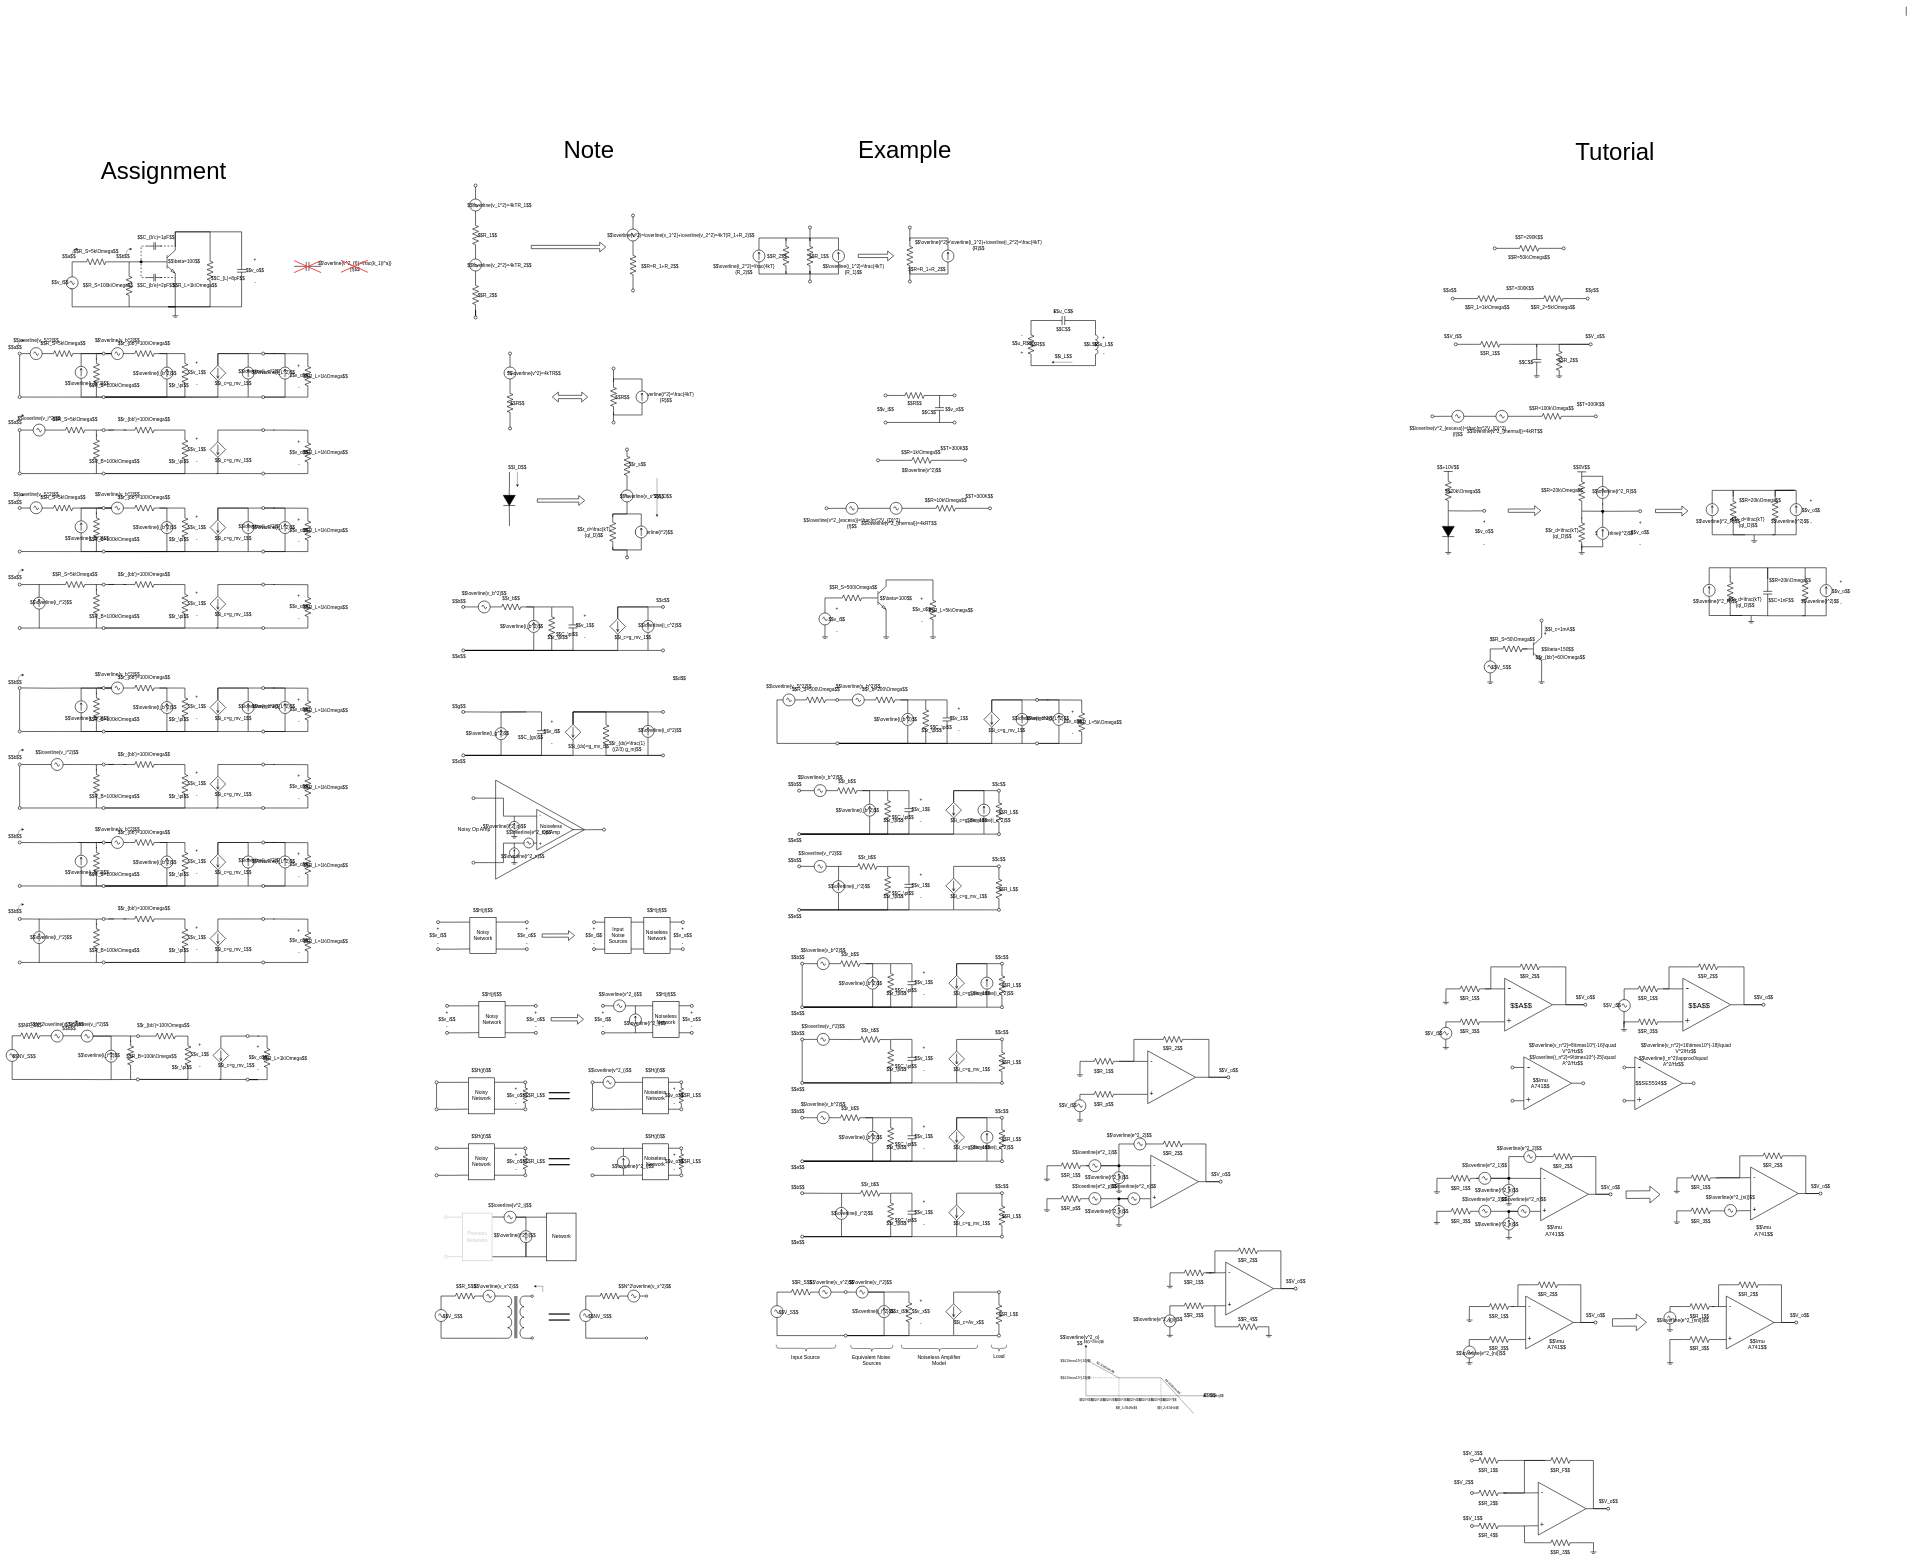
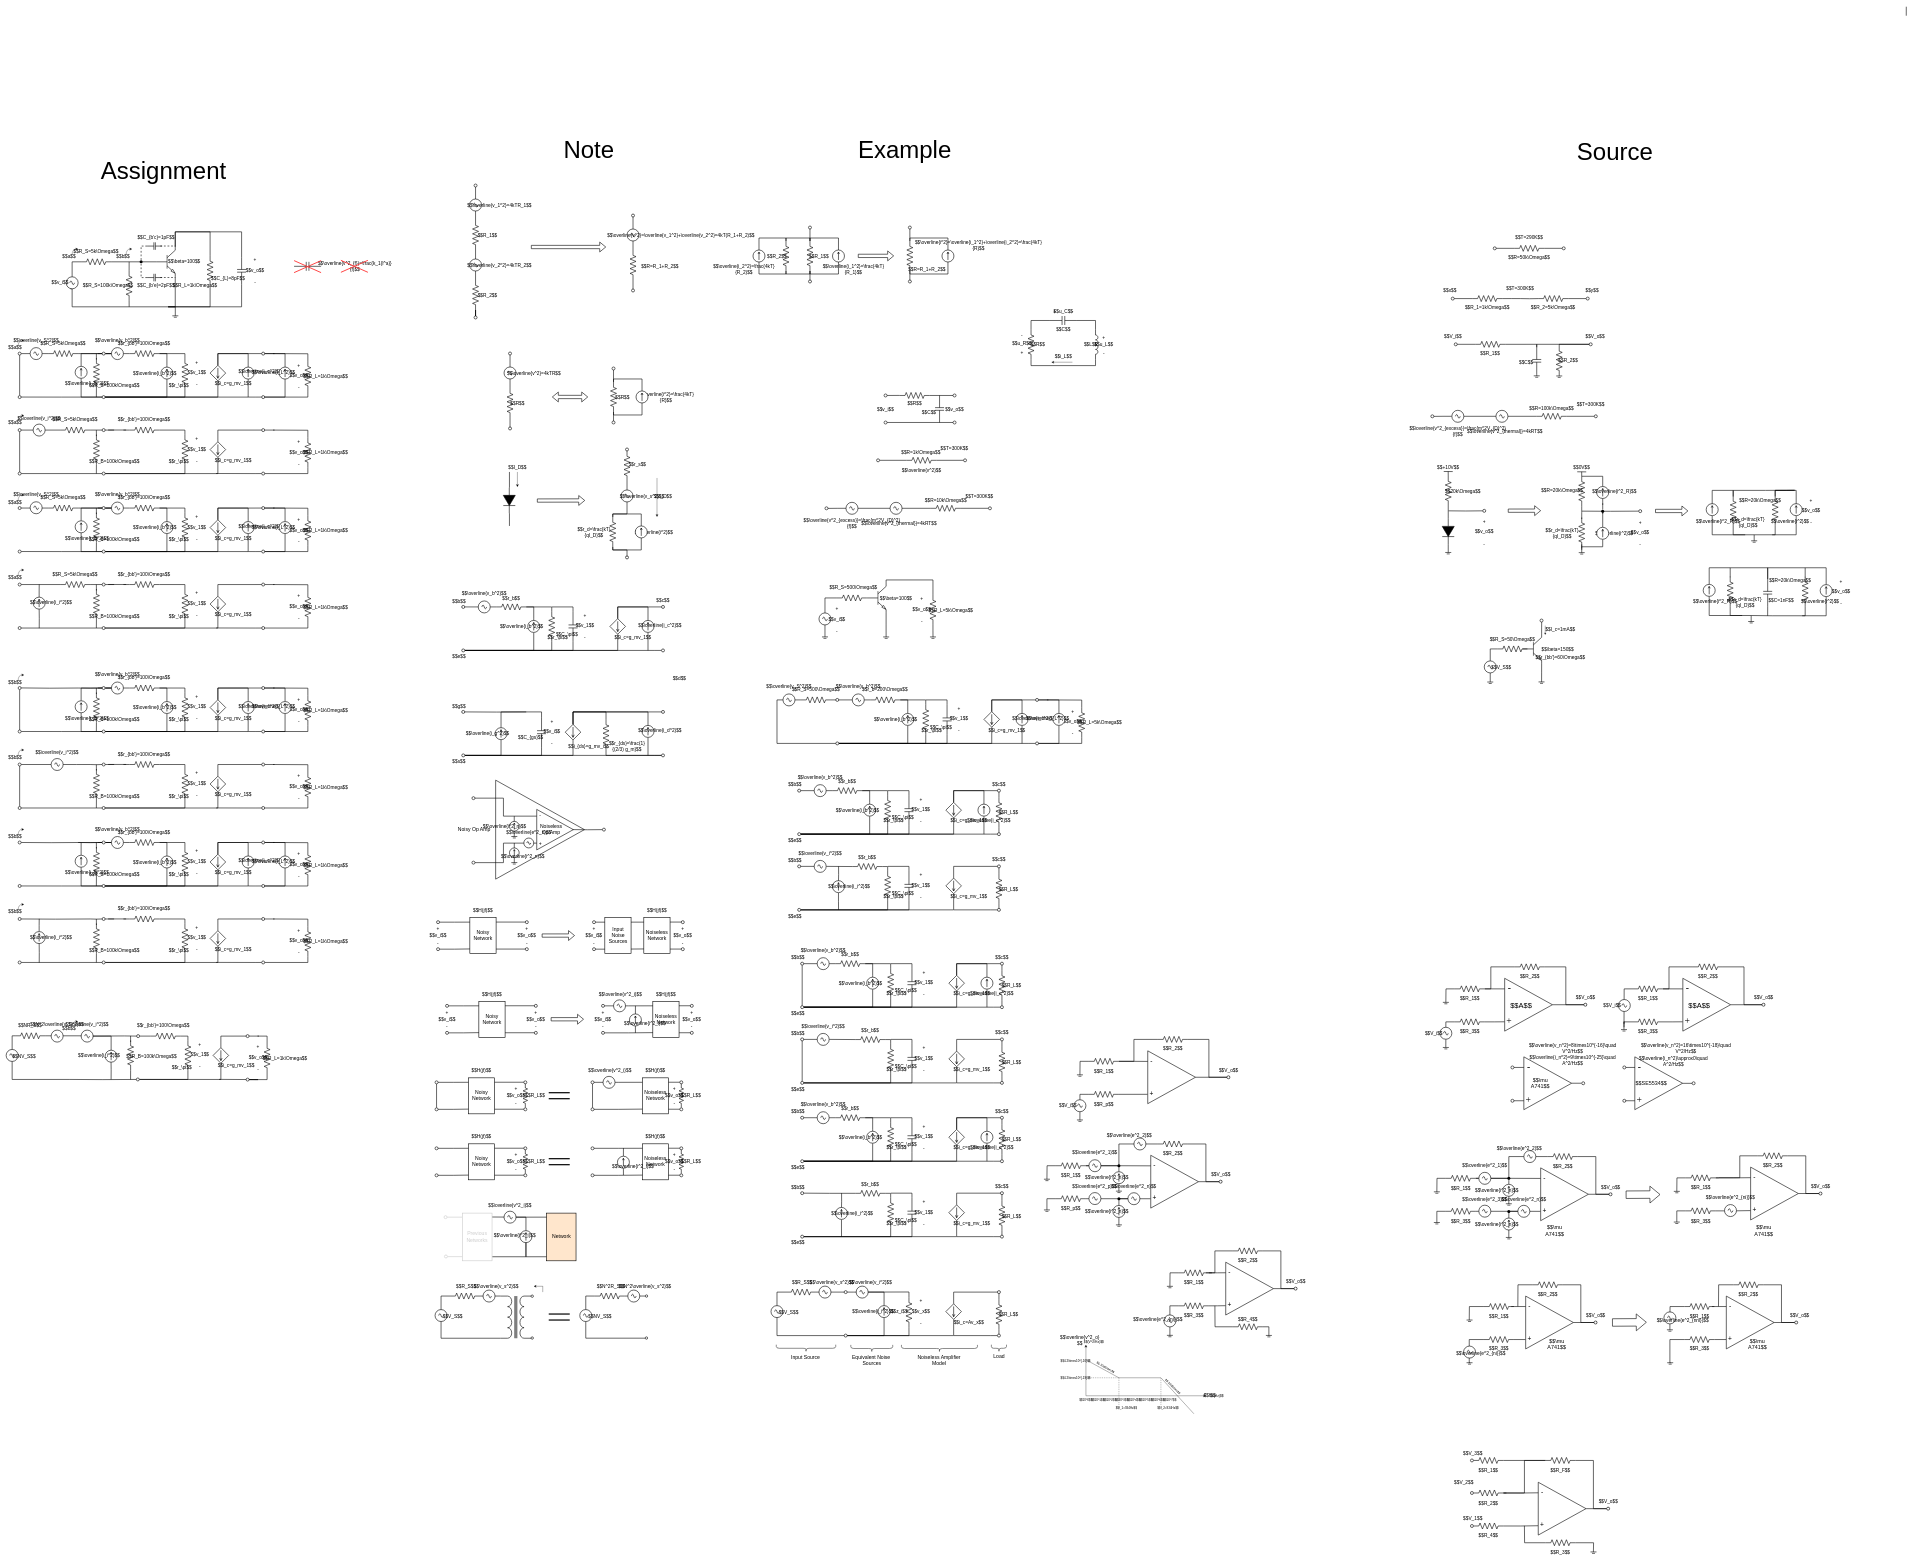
(1615, 152) -> (1615, 152)
(561, 1237) -> (561, 1237)
none -> (611, 1287)
